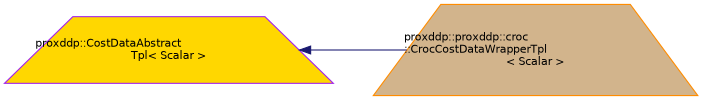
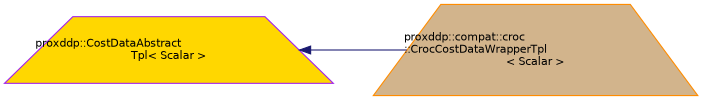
(536, 50) -> (536, 50)
